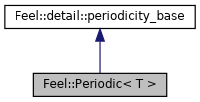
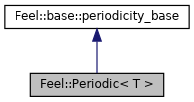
(100, 17) -> (97, 17)
